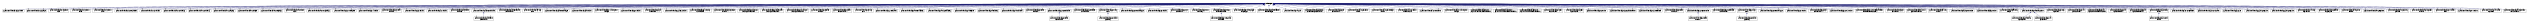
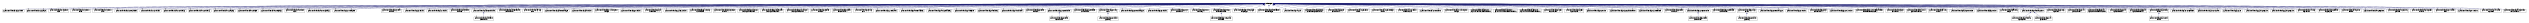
(369, 11) -> none
(1747, 11) -> (1747, 11)
(1698, 19) -> (1698, 19)
